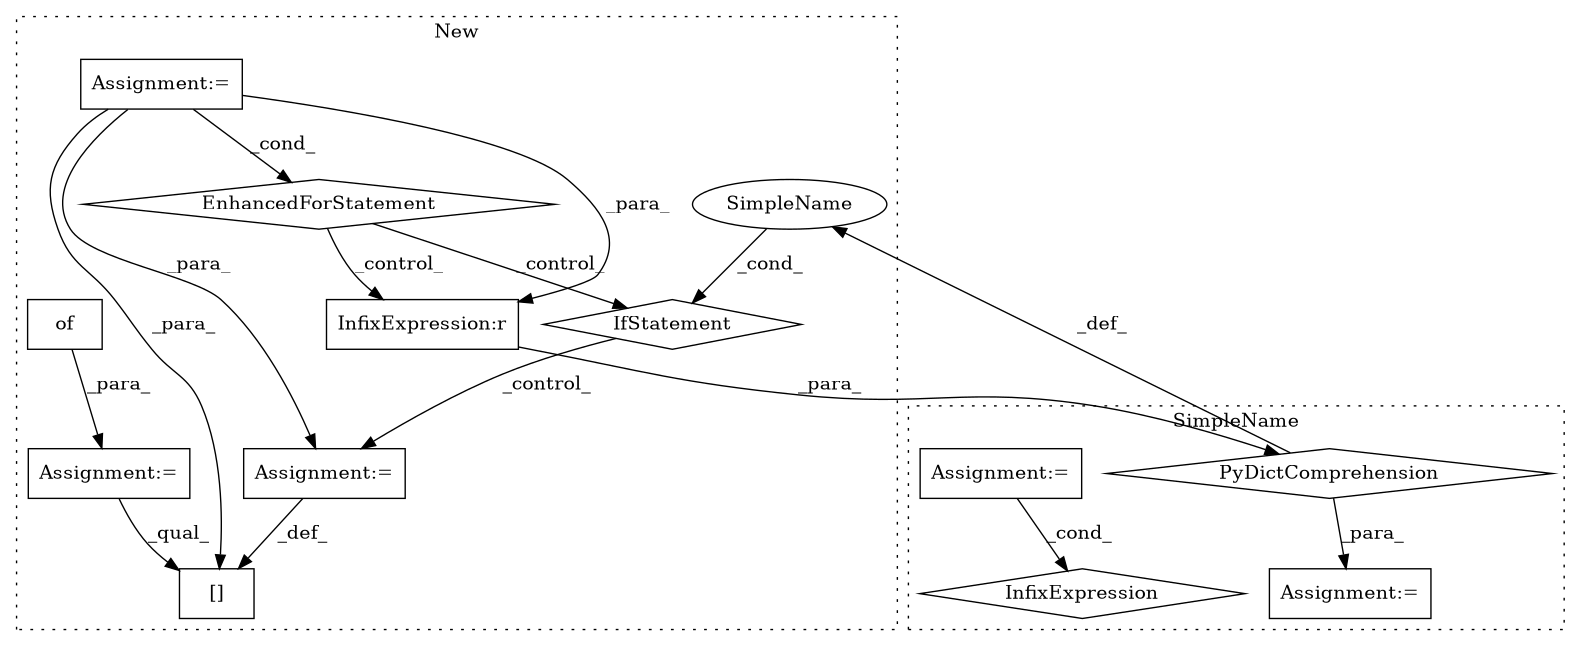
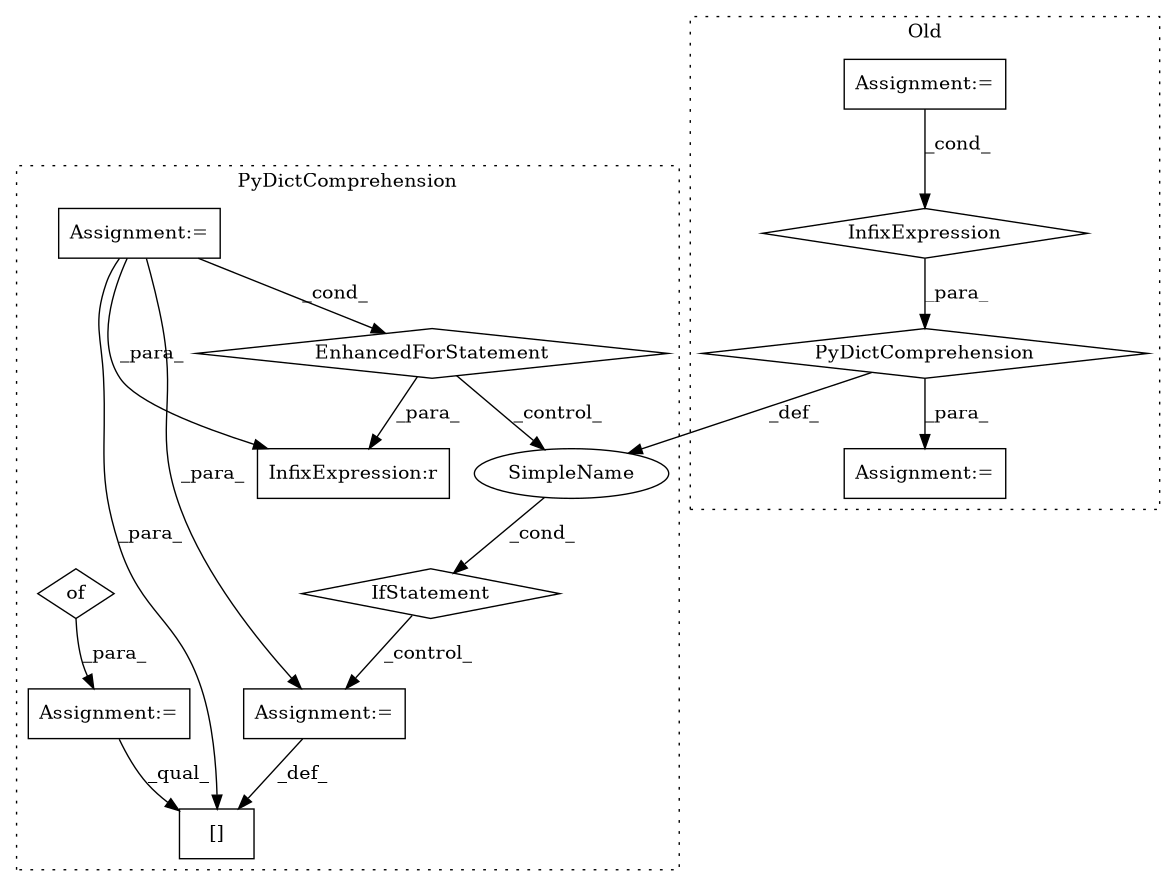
(457, 32) -> (348, 182)
(399, 264) -> (428, 413)
(493, 264) -> (495, 408)
(65, 324) -> (76, 594)
(874, 399) -> (925, 286)
(1236, 422) -> (925, 32)
